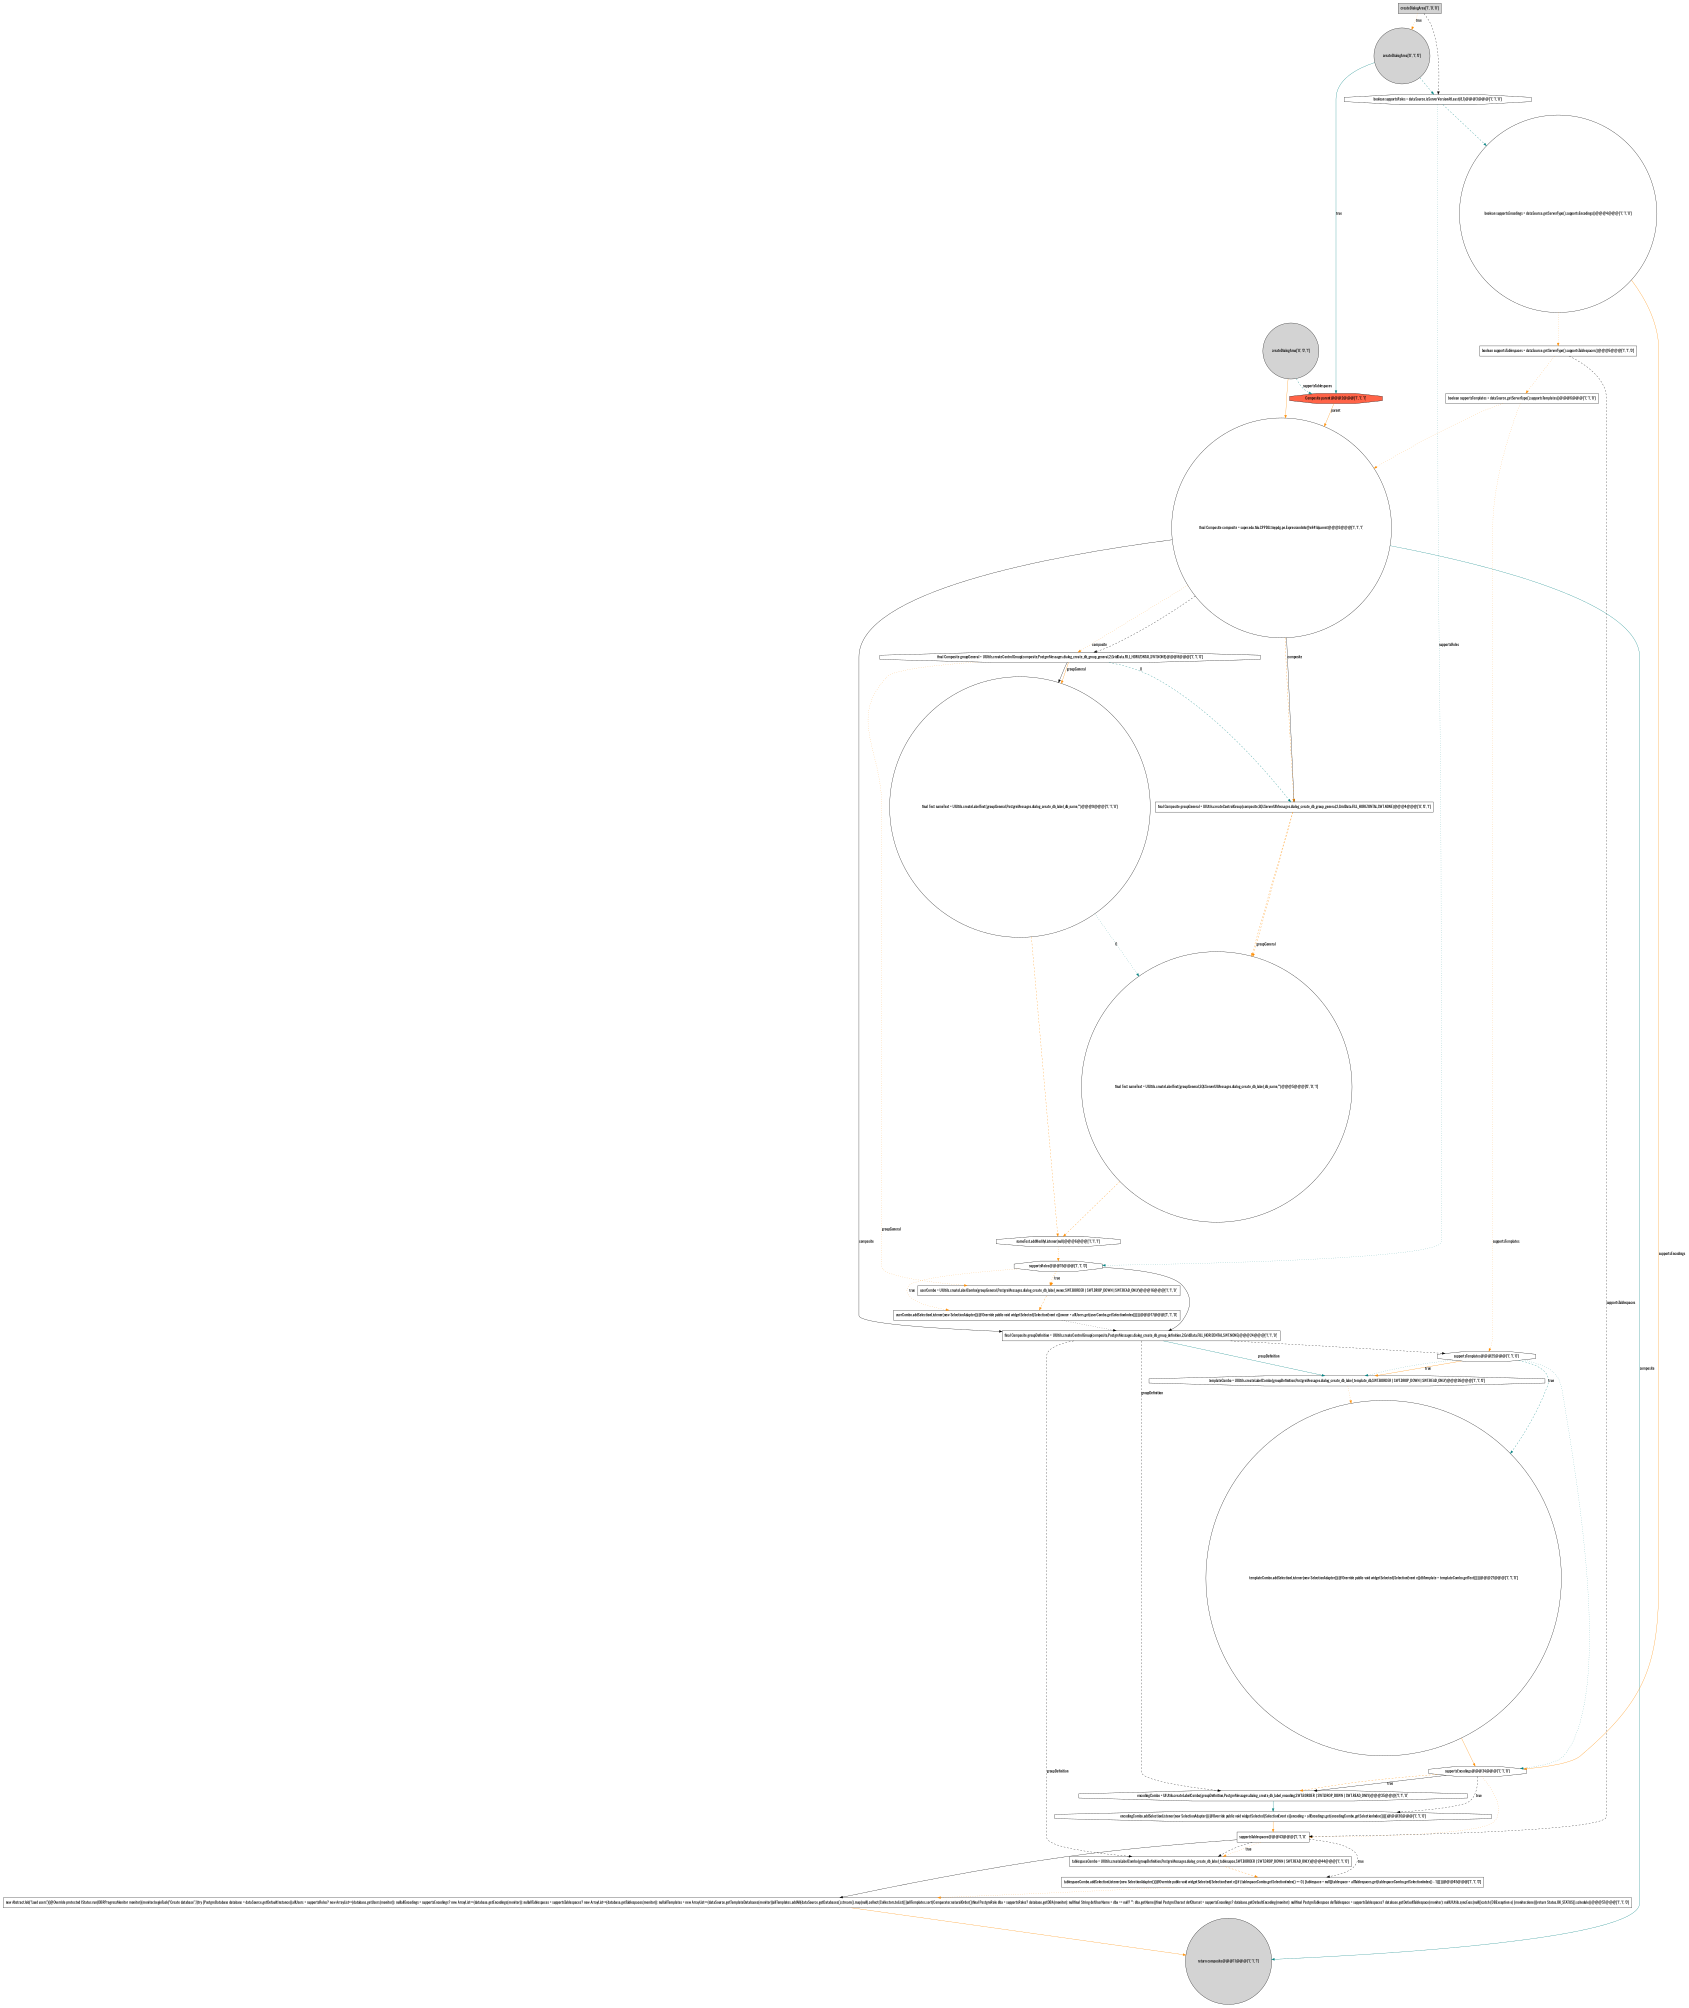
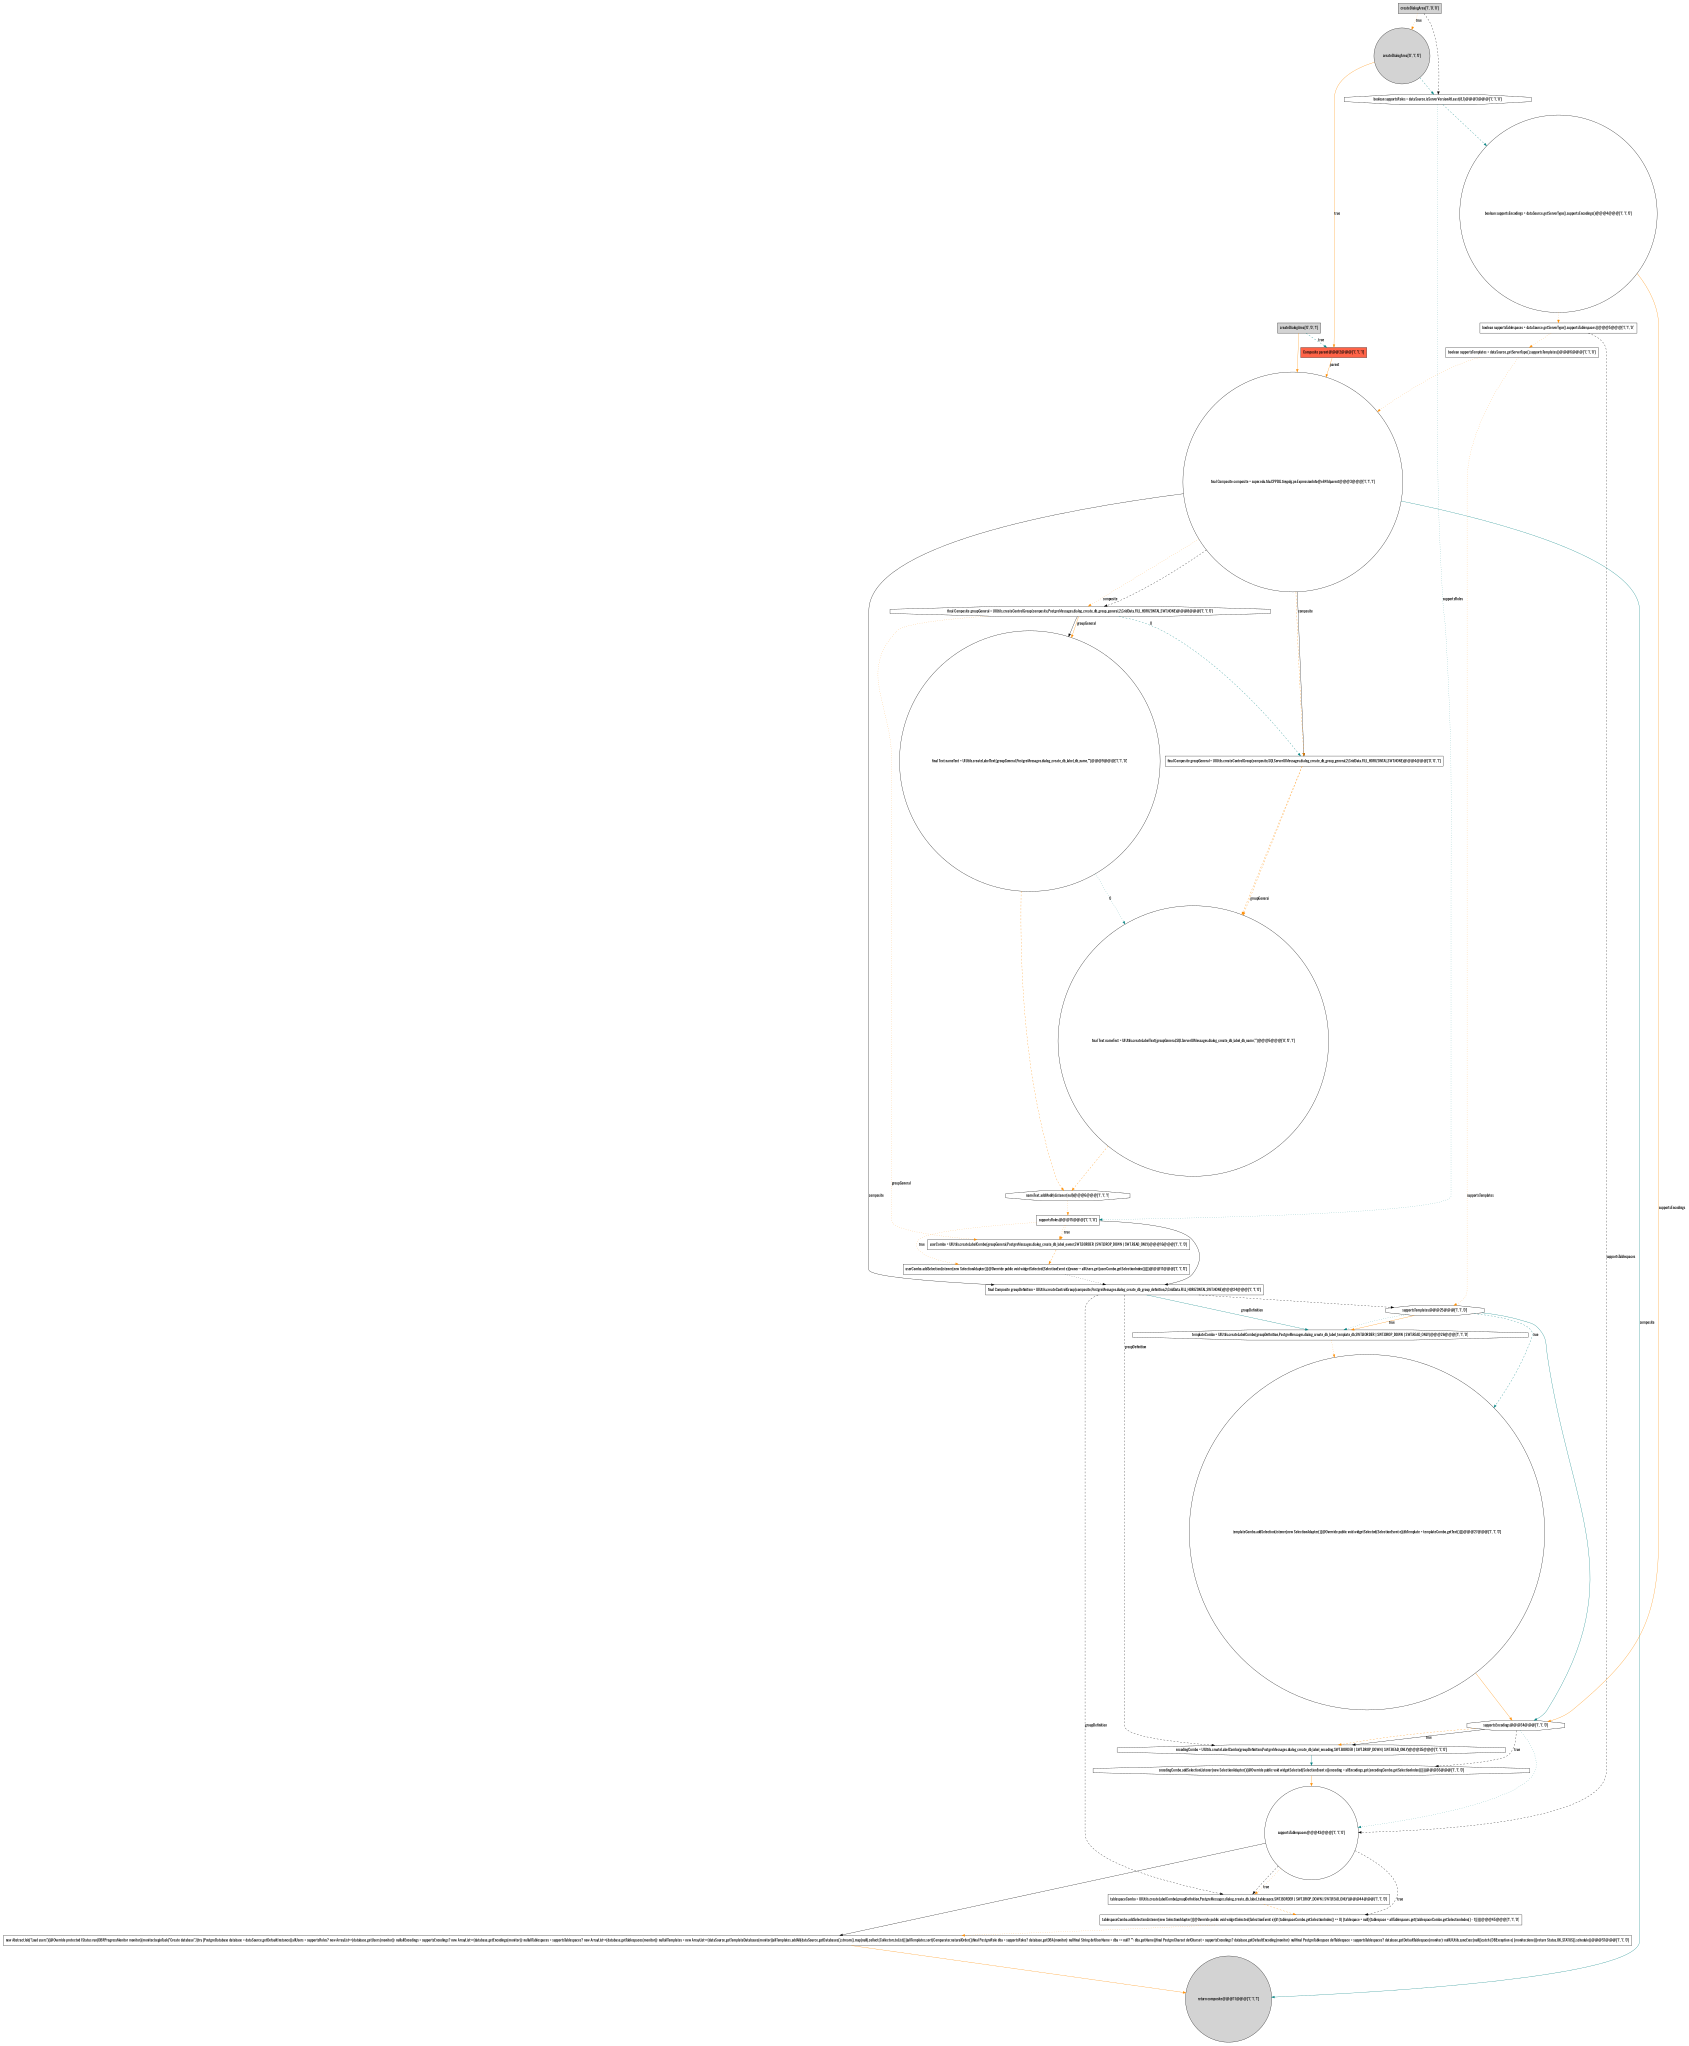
(1336, 216) -> (1334, 193)
(1291, 351) -> (1299, 328)
(1318, 386) -> (1321, 340)
(1336, 399) -> (1334, 353)
(1058, 1266) -> (1068, 1220)
(1586, 1569) -> (1579, 1498)
(1453, 1831) -> (1474, 1805)
(1273, 1837) -> (1311, 1833)
